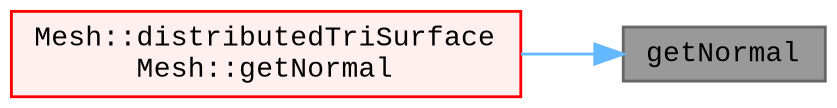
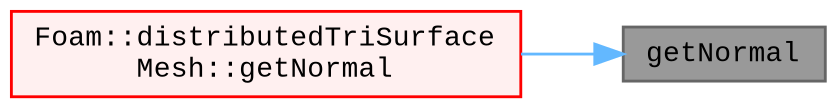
(266, 54) -> (266, 54)
